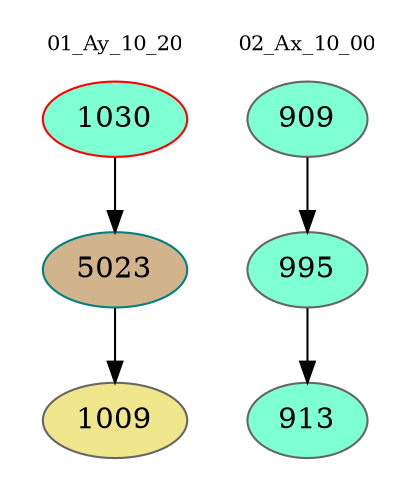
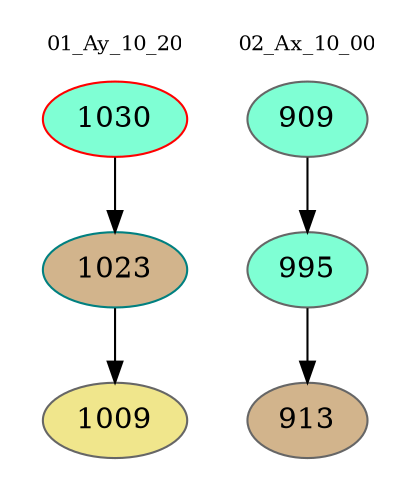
(115, 270) -> (115, 270)
(307, 420) -> (307, 420)
